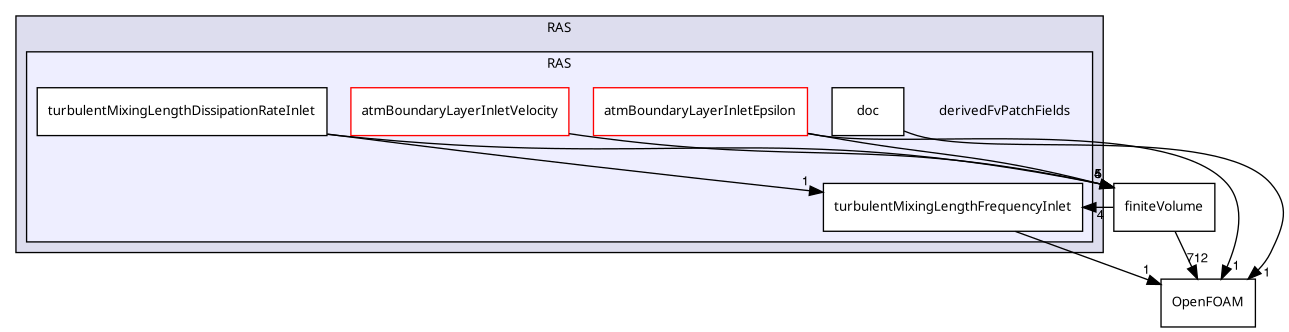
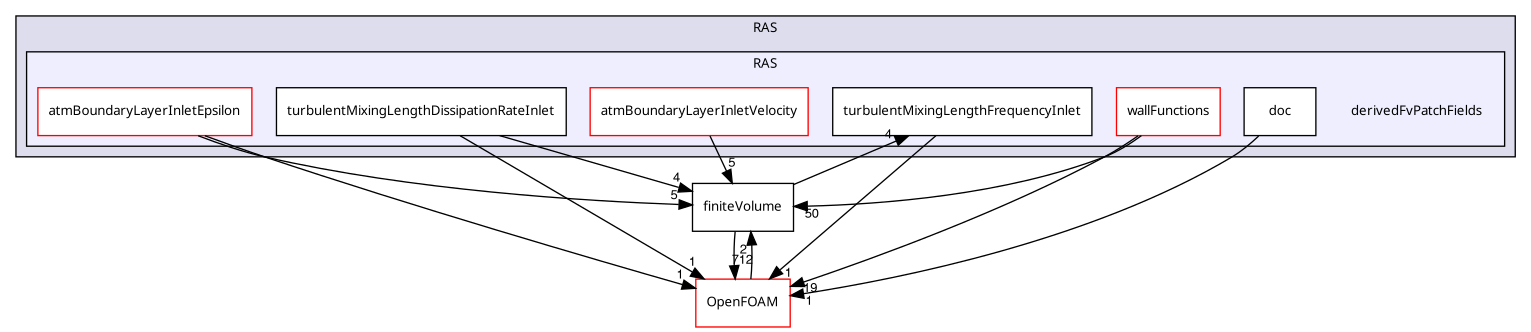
none -> (1168, 112)
(568, 164) -> (588, 211)
none -> (752, 262)
(1208, 303) -> (743, 303)
